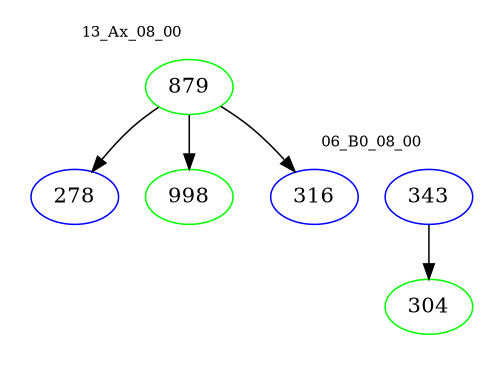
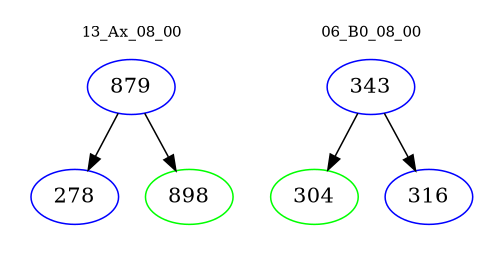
(189, 87) -> (131, 87)
(268, 143) -> (396, 135)
(189, 197) -> (189, 197)
